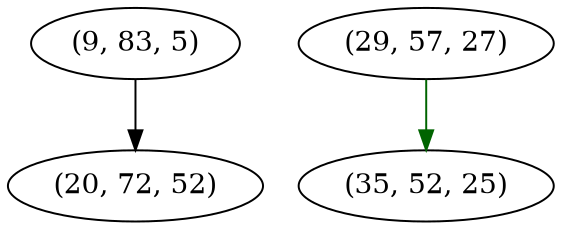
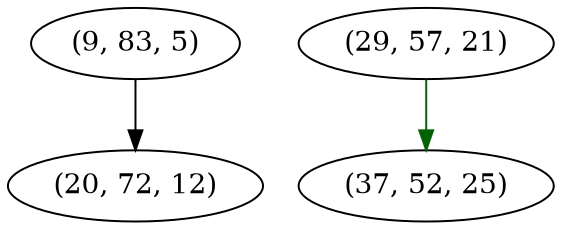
(426, 44) -> (426, 44)
(135, 186) -> (135, 186)
(426, 186) -> (426, 186)
